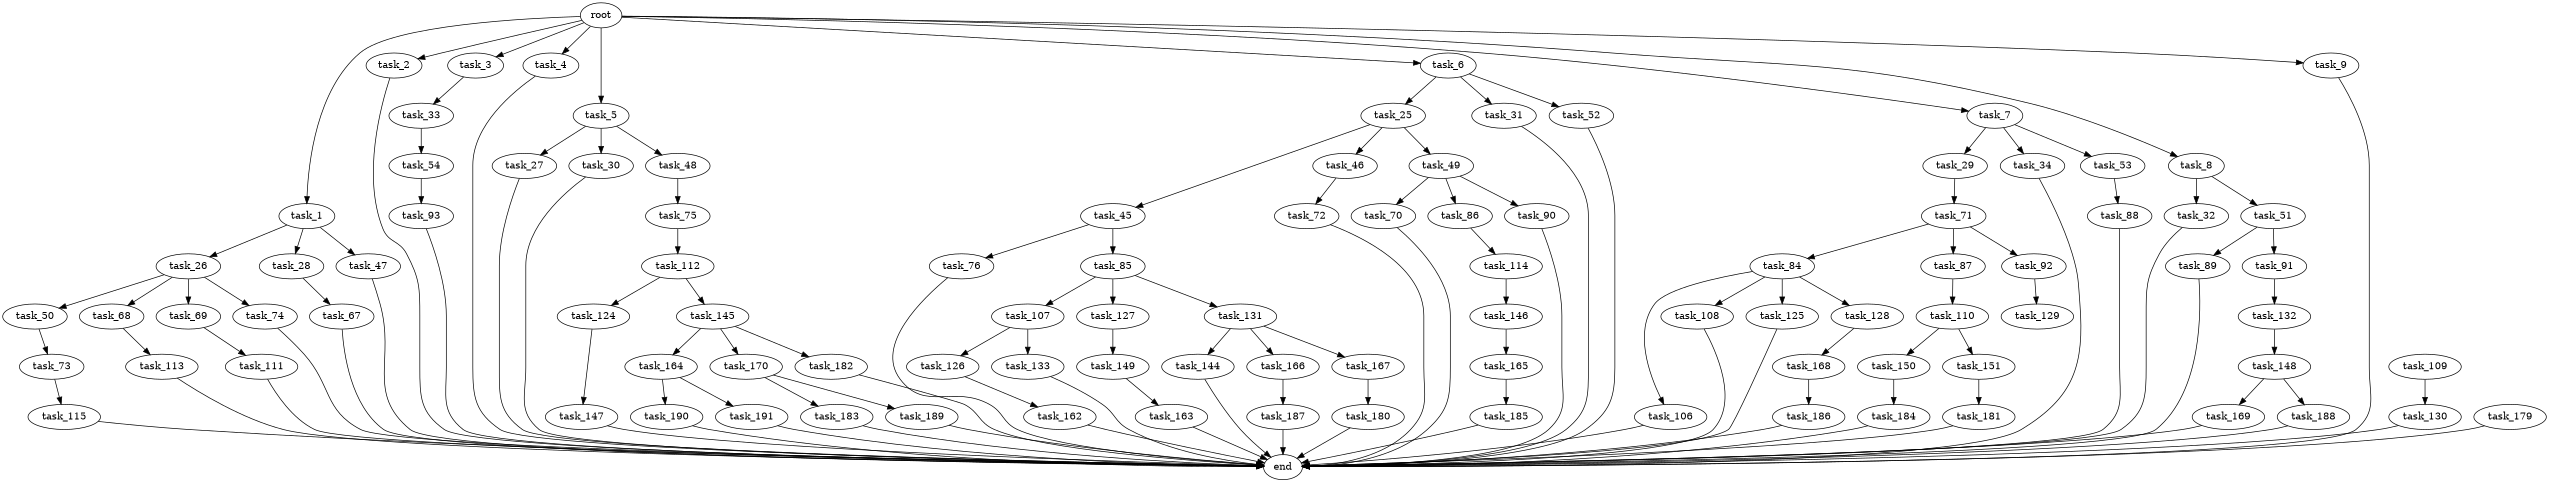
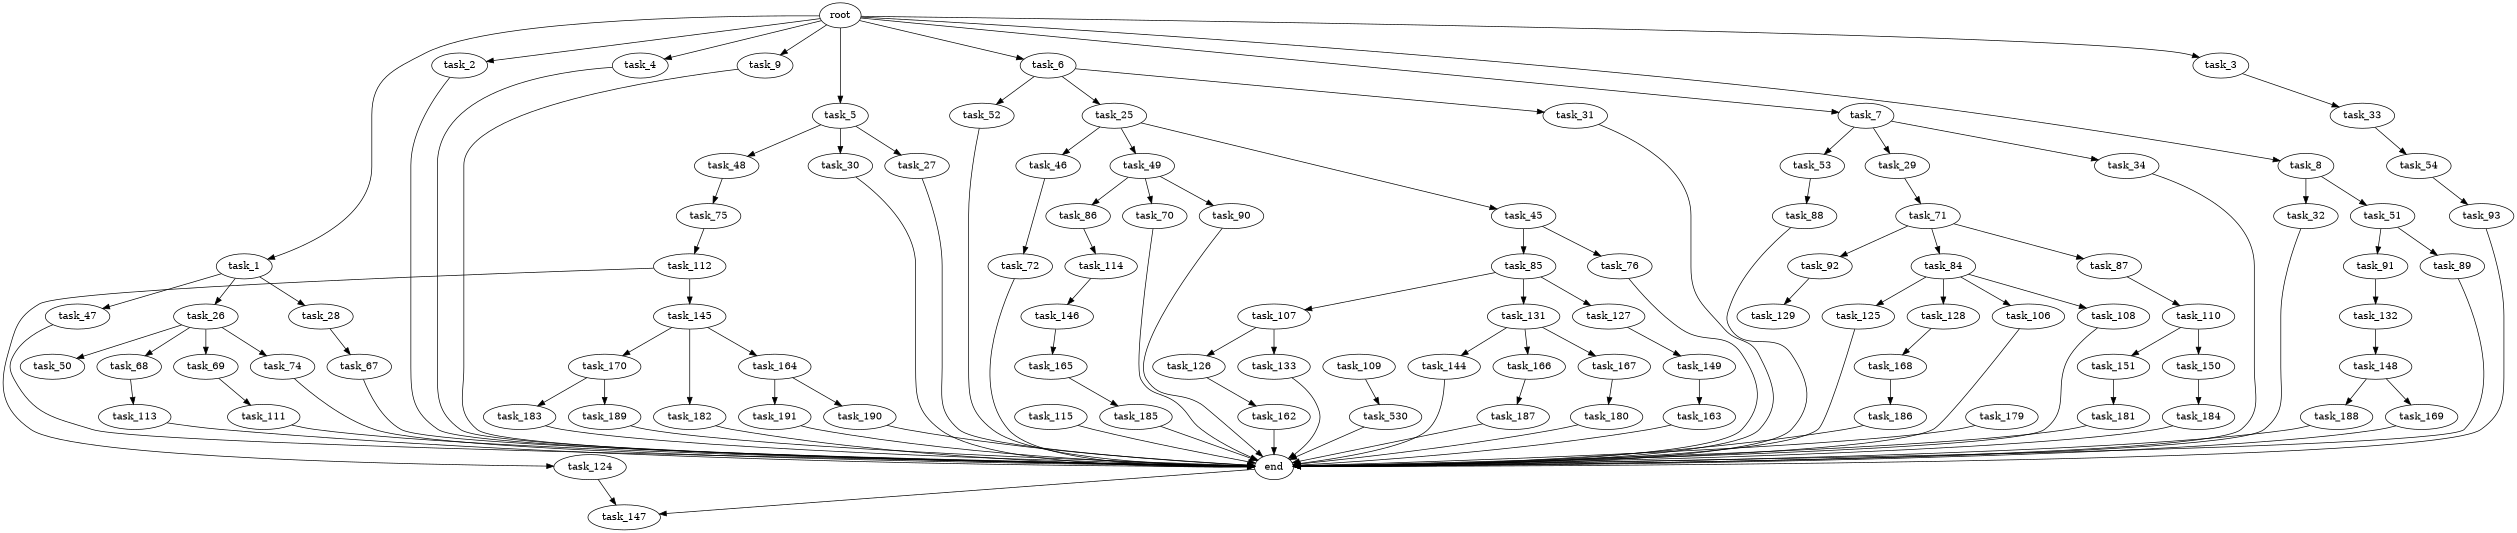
(52, 367) -> none
(2425, 417) -> (1386, 417)
(785, 445) -> (961, 491)
